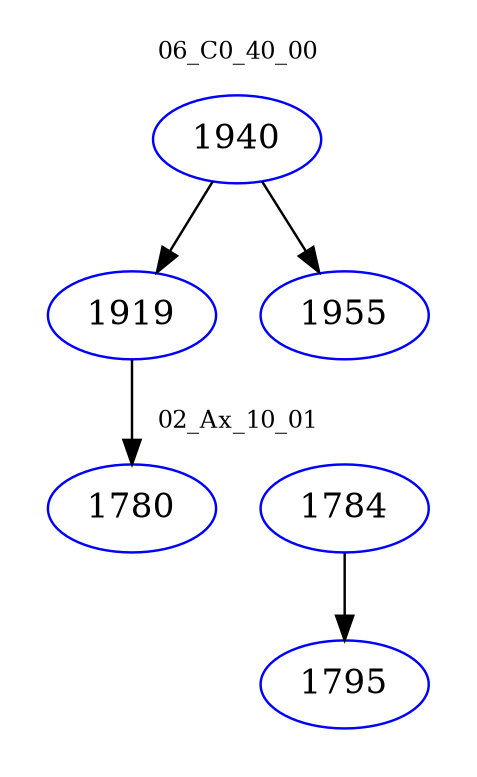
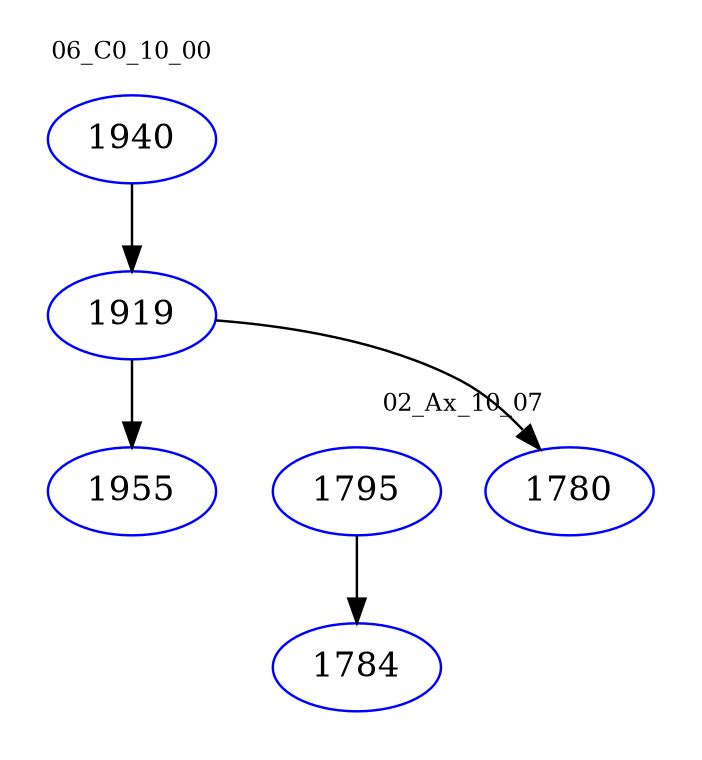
(238, 53) -> (132, 53)
(284, 216) -> (132, 391)
(238, 422) -> (463, 405)
(345, 584) -> (357, 567)
